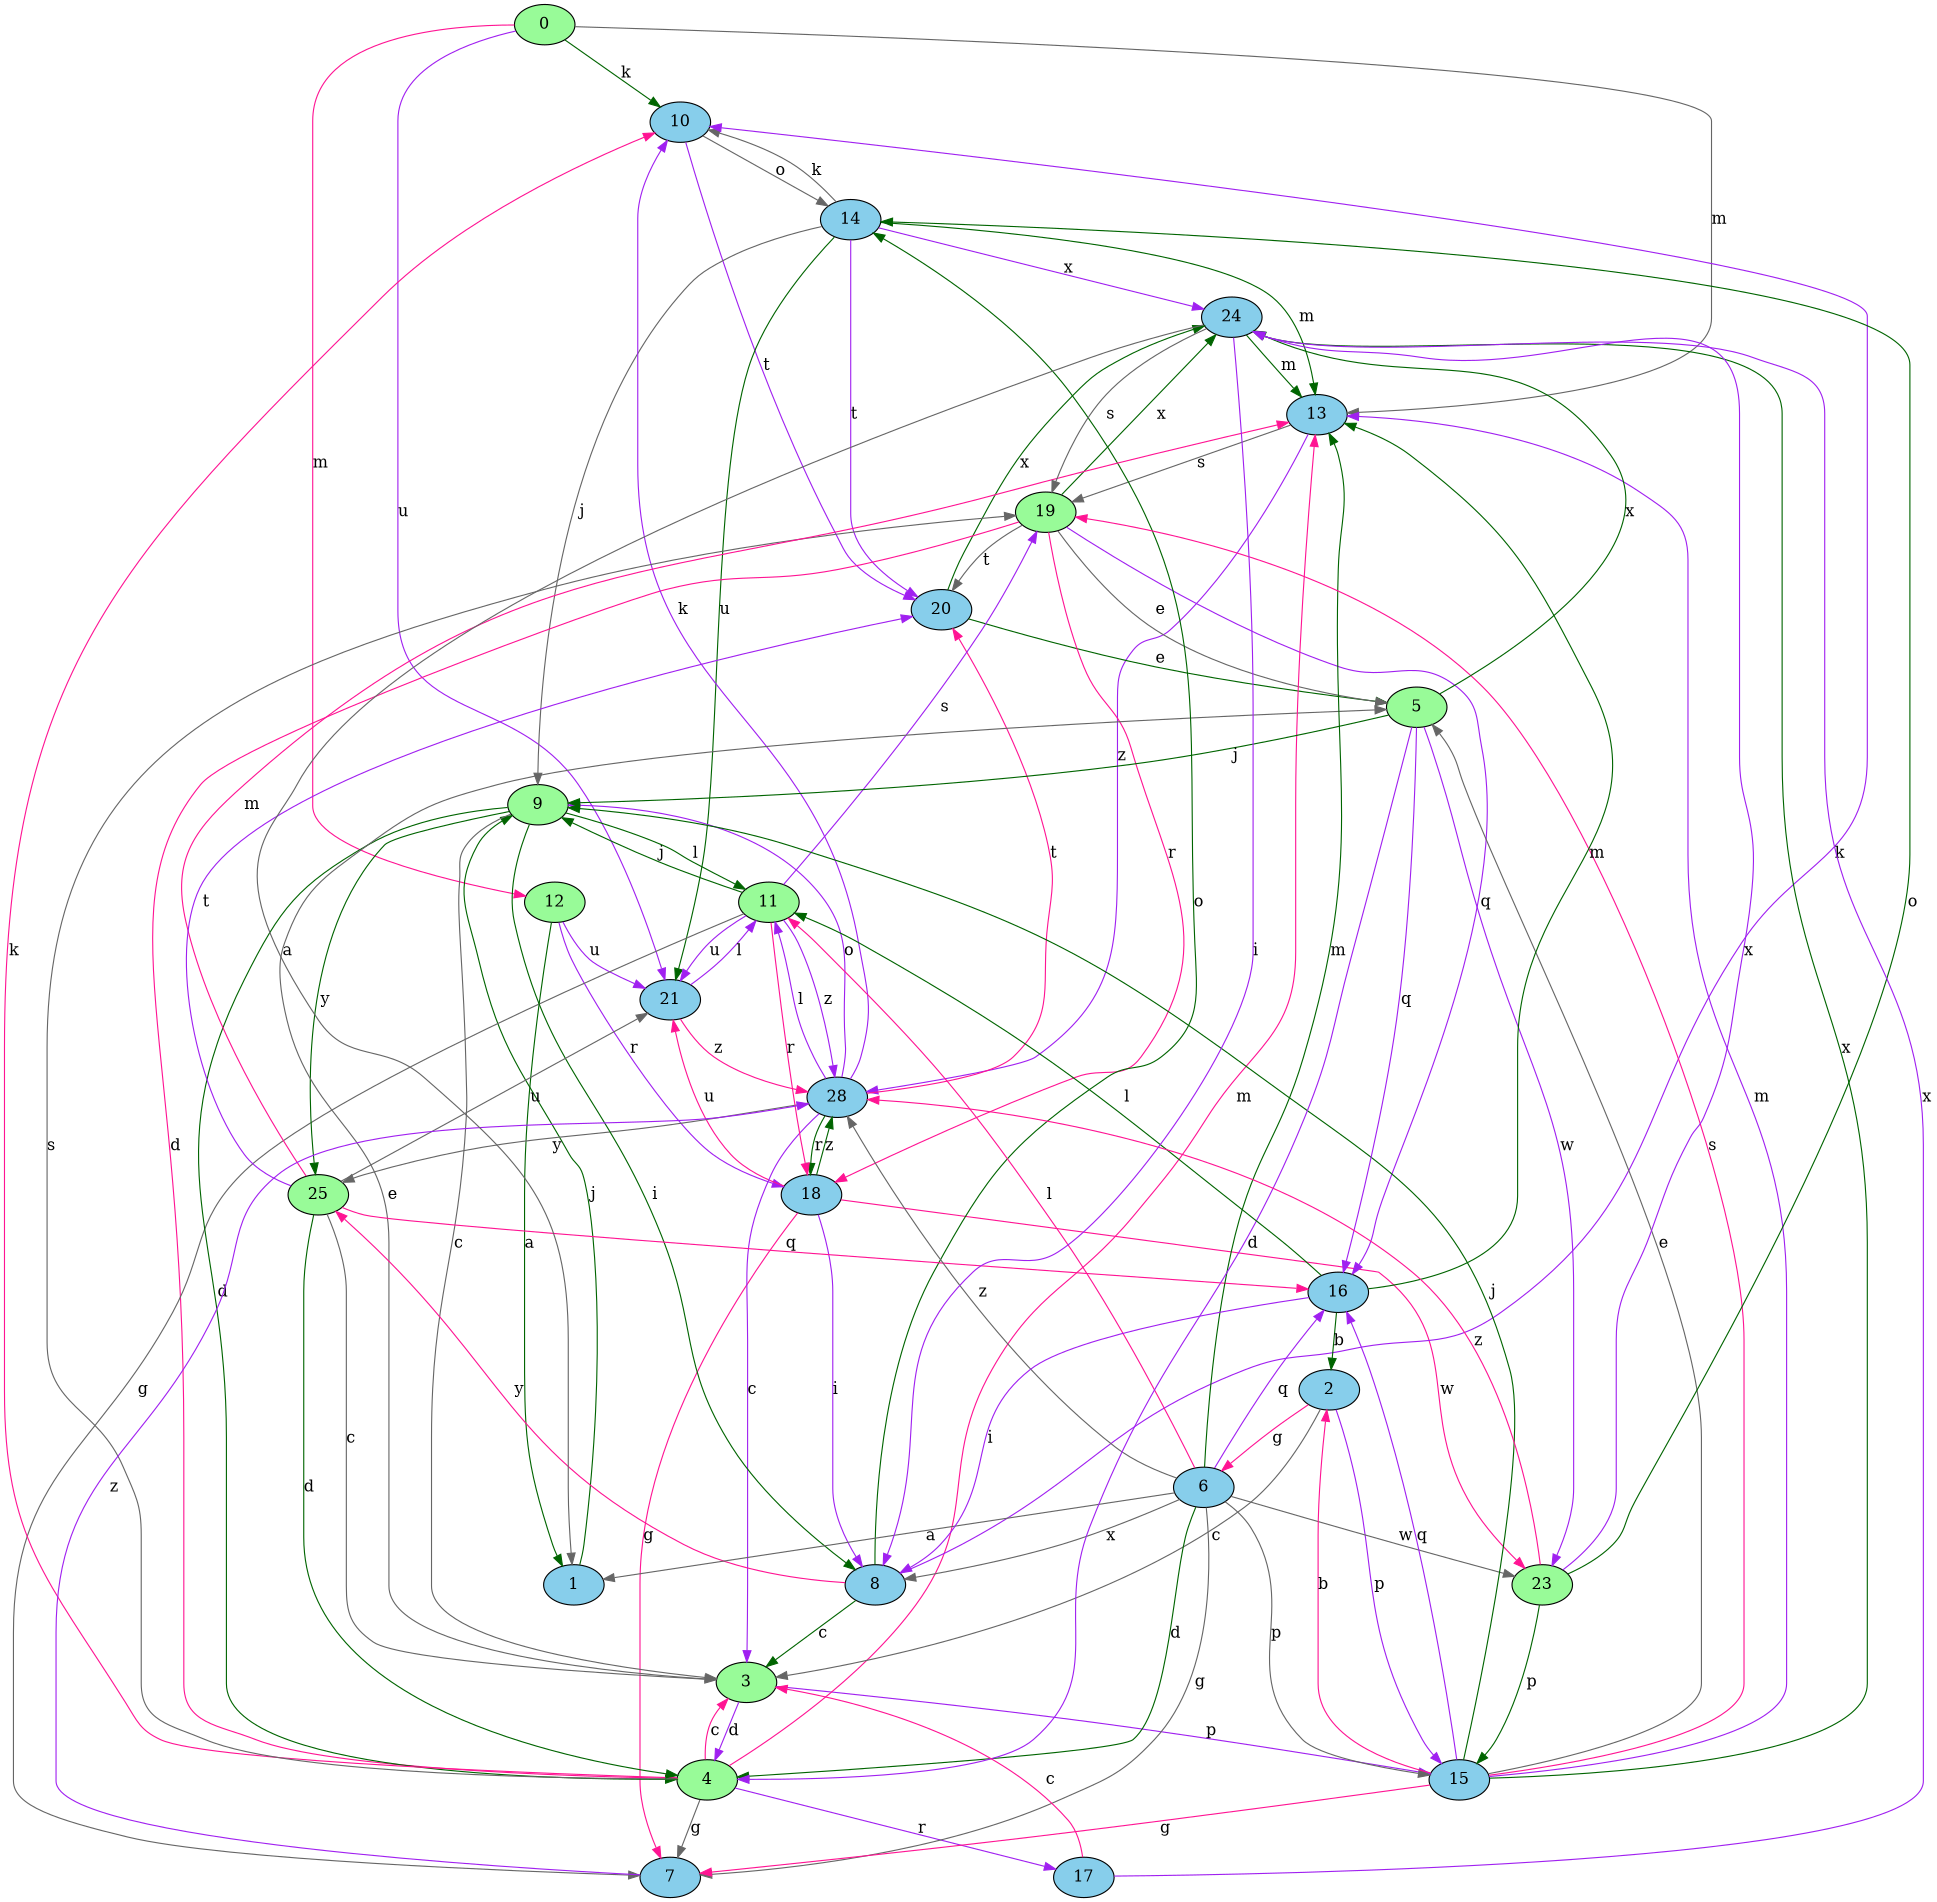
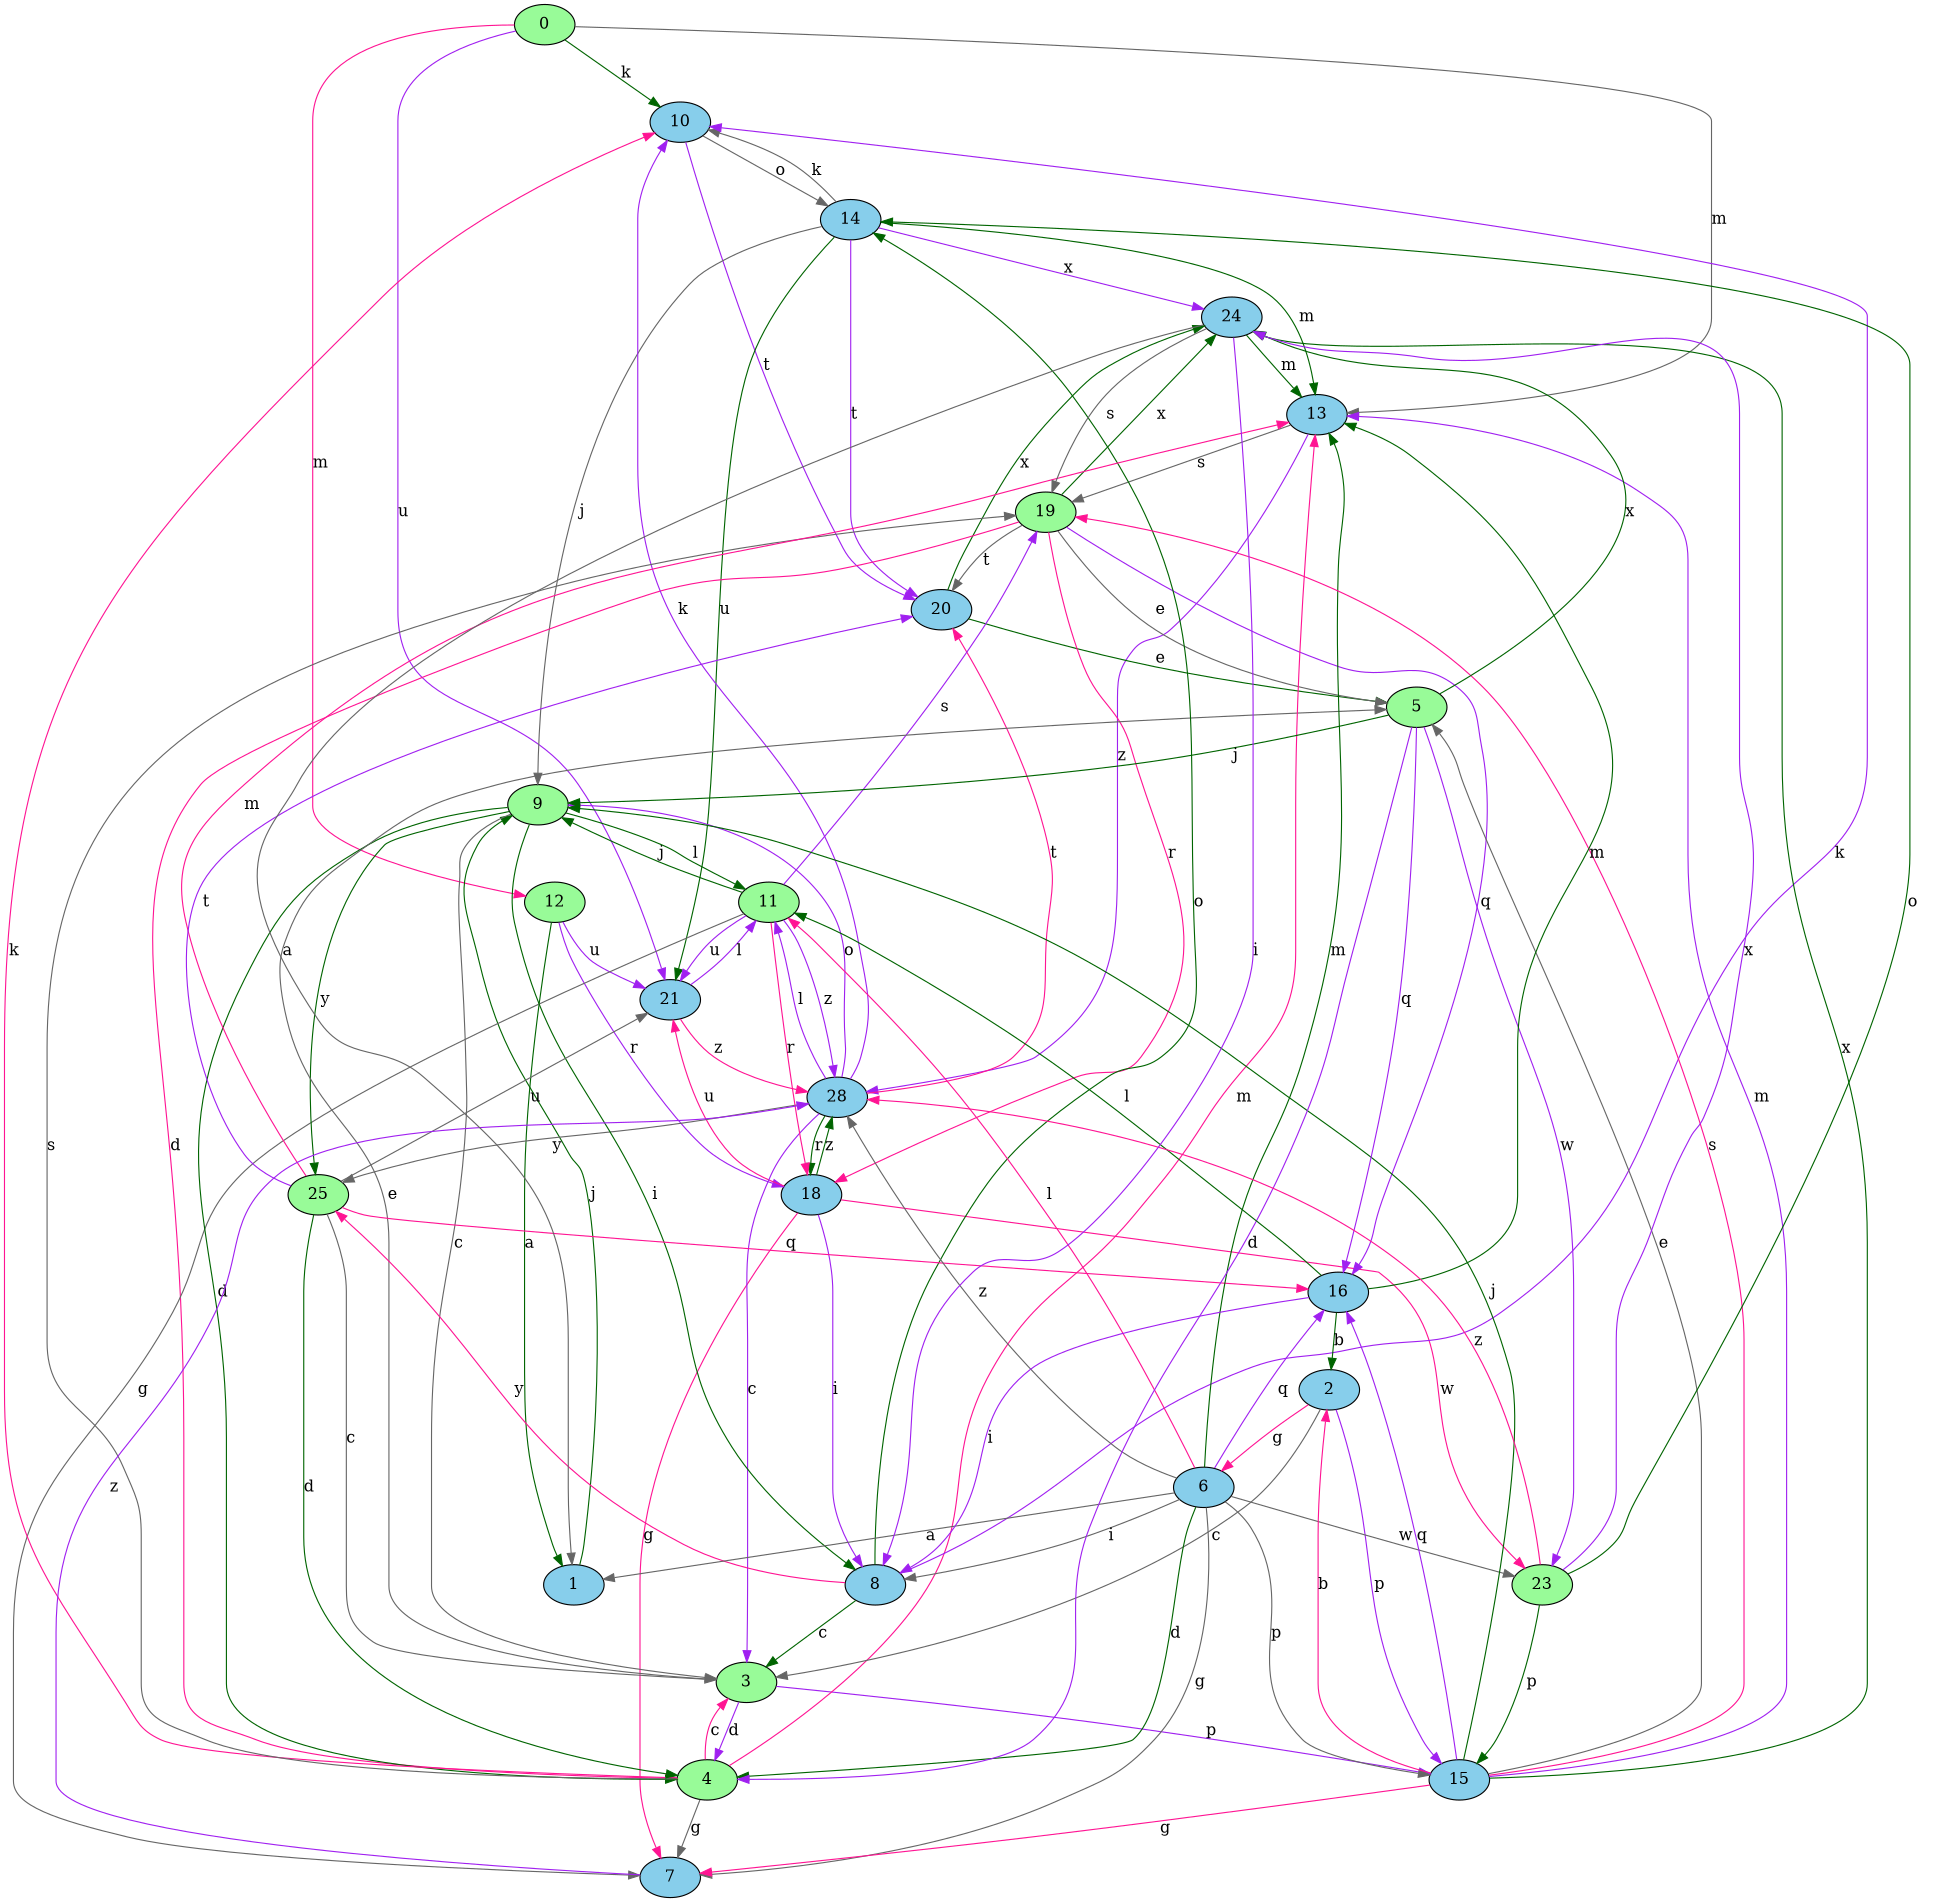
(1111, 1536) -> (1111, 1536)
(1084, 1877) -> none
